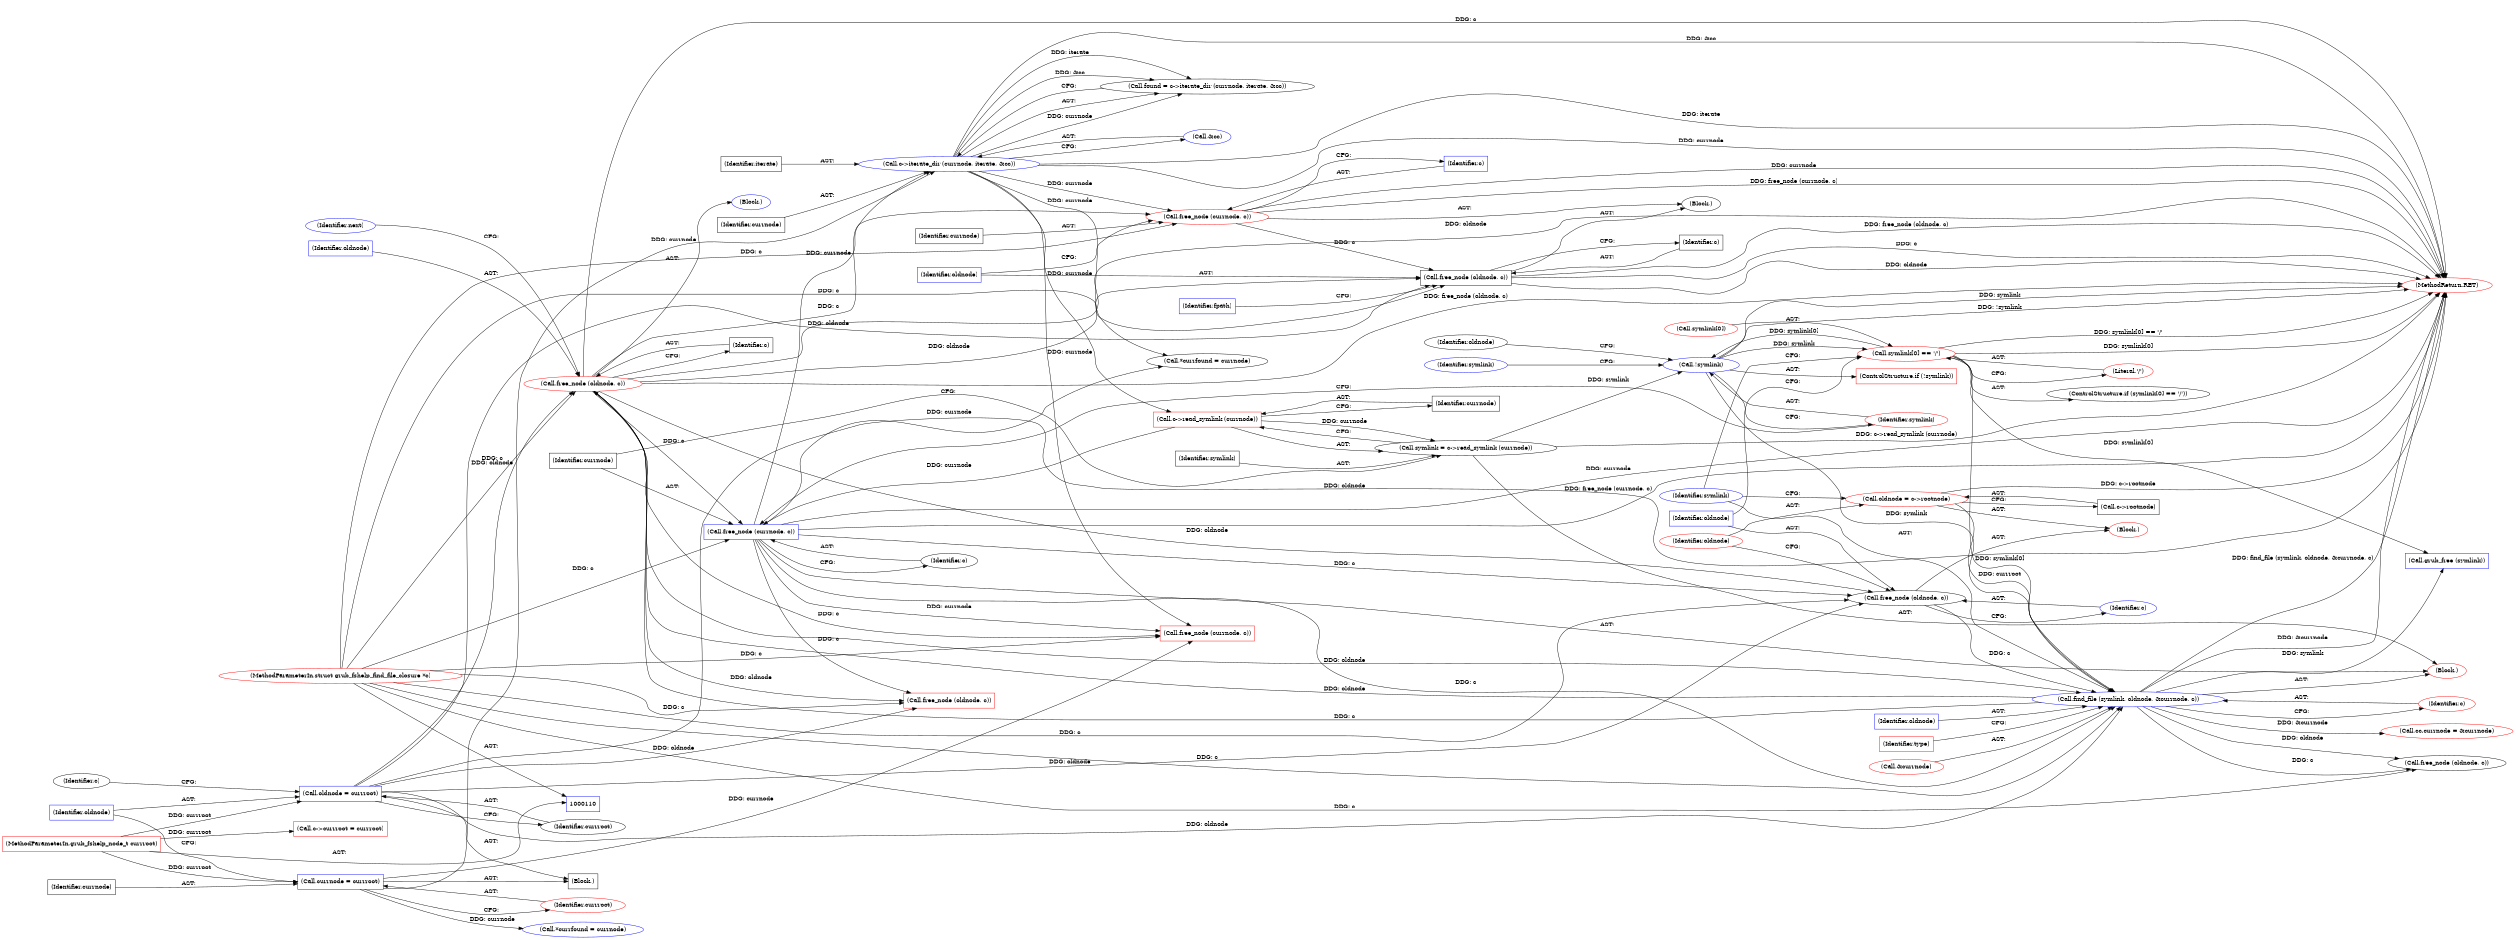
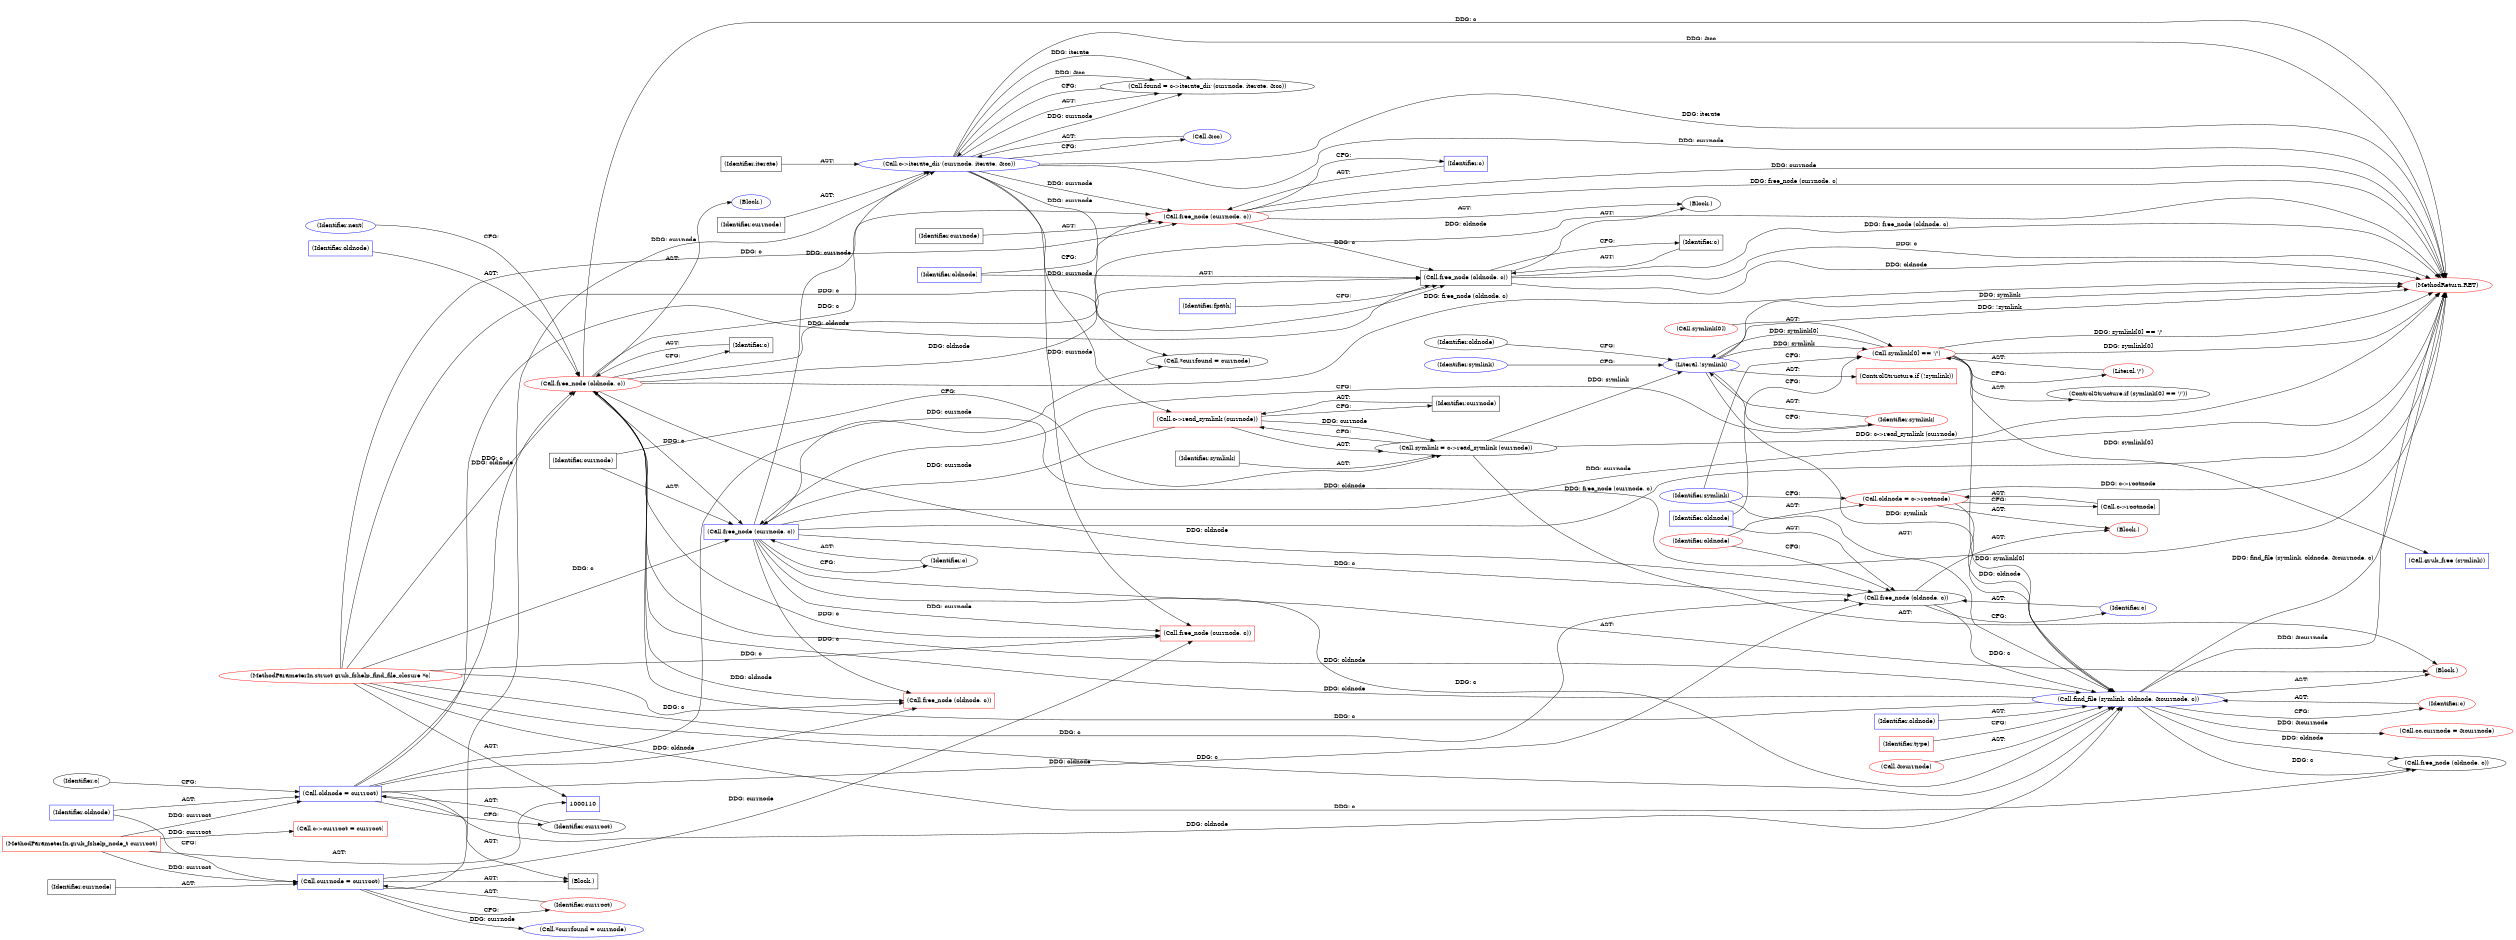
(1701, 365) -> (1701, 365)
(2000, 574) -> (2000, 574)
(2345, 669) -> none
